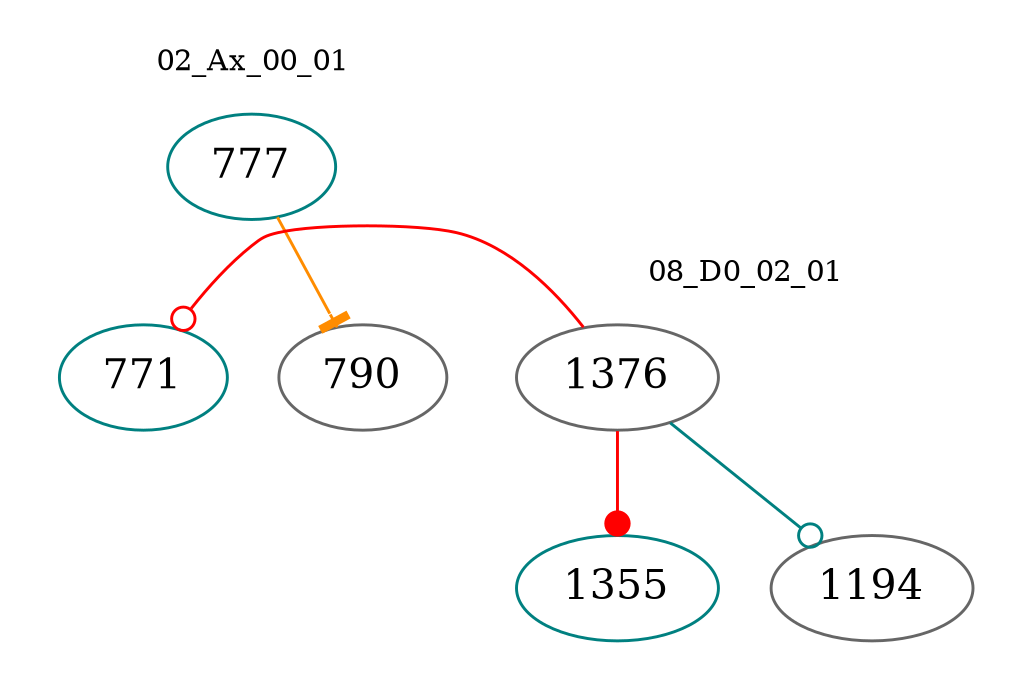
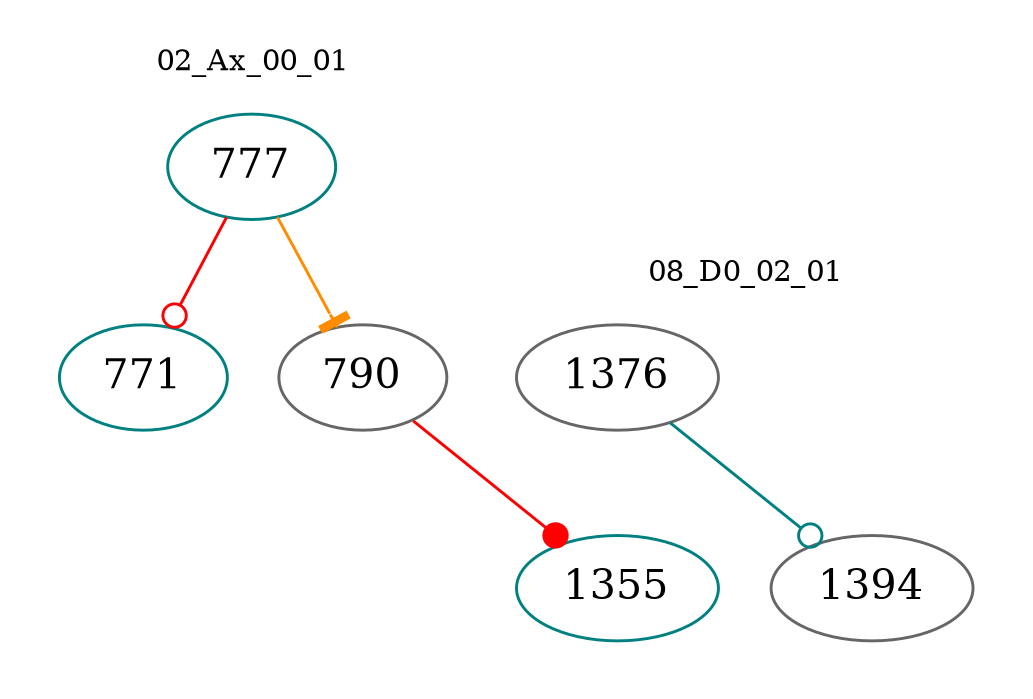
(389, 226) -> (203, 261)
(617, 471) -> (476, 472)
(872, 588) -> (872, 588)
